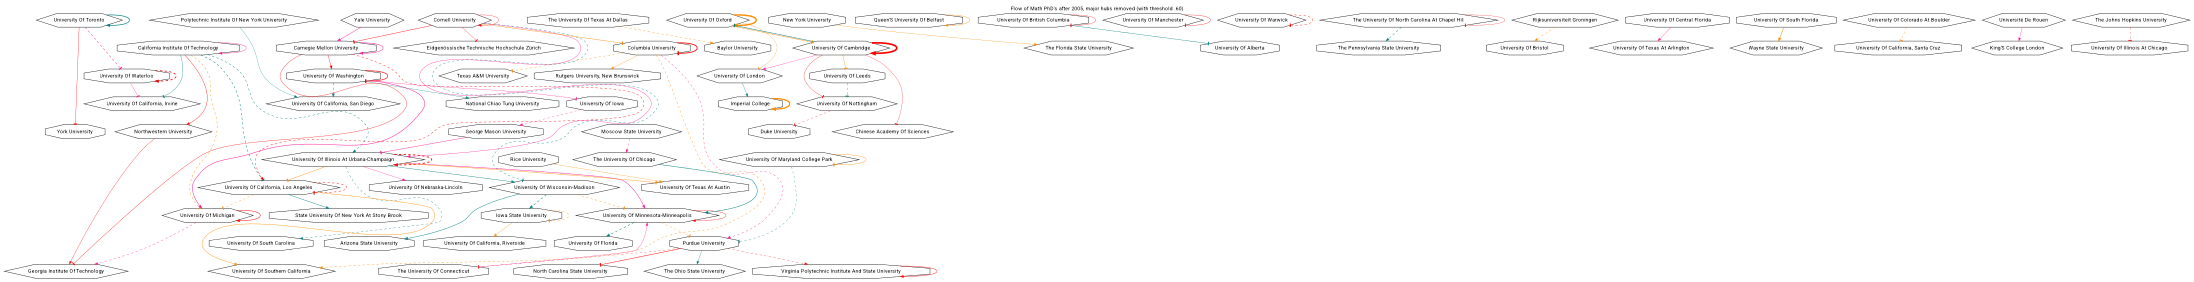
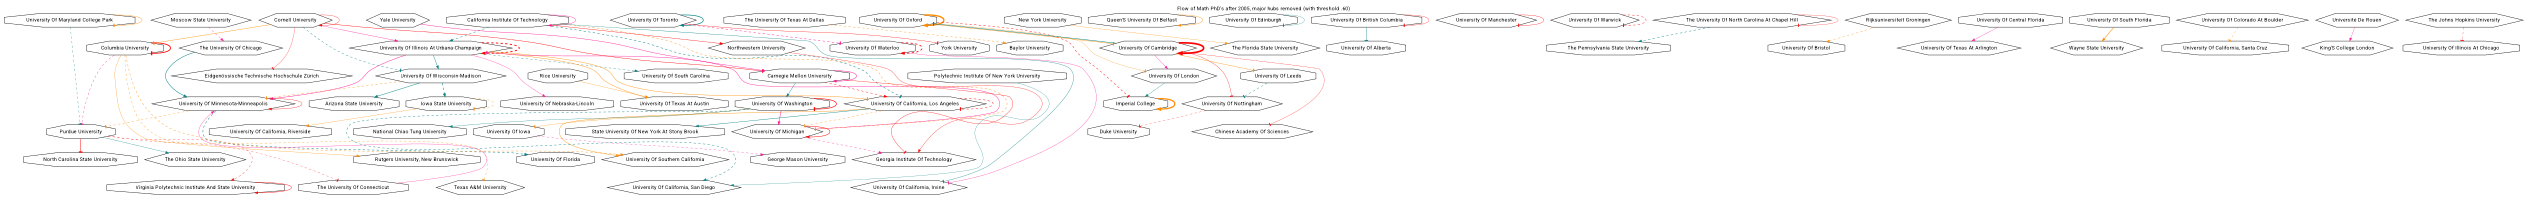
(234, 20) -> (987, 76)
(708, 20) -> (898, 20)
none -> (1253, 20)
none -> (1068, 42)
(330, 61) -> (791, 89)
(478, 89) -> (643, 117)
(424, 145) -> (856, 87)
(789, 160) -> (70, 20)
(720, 169) -> (91, 86)
